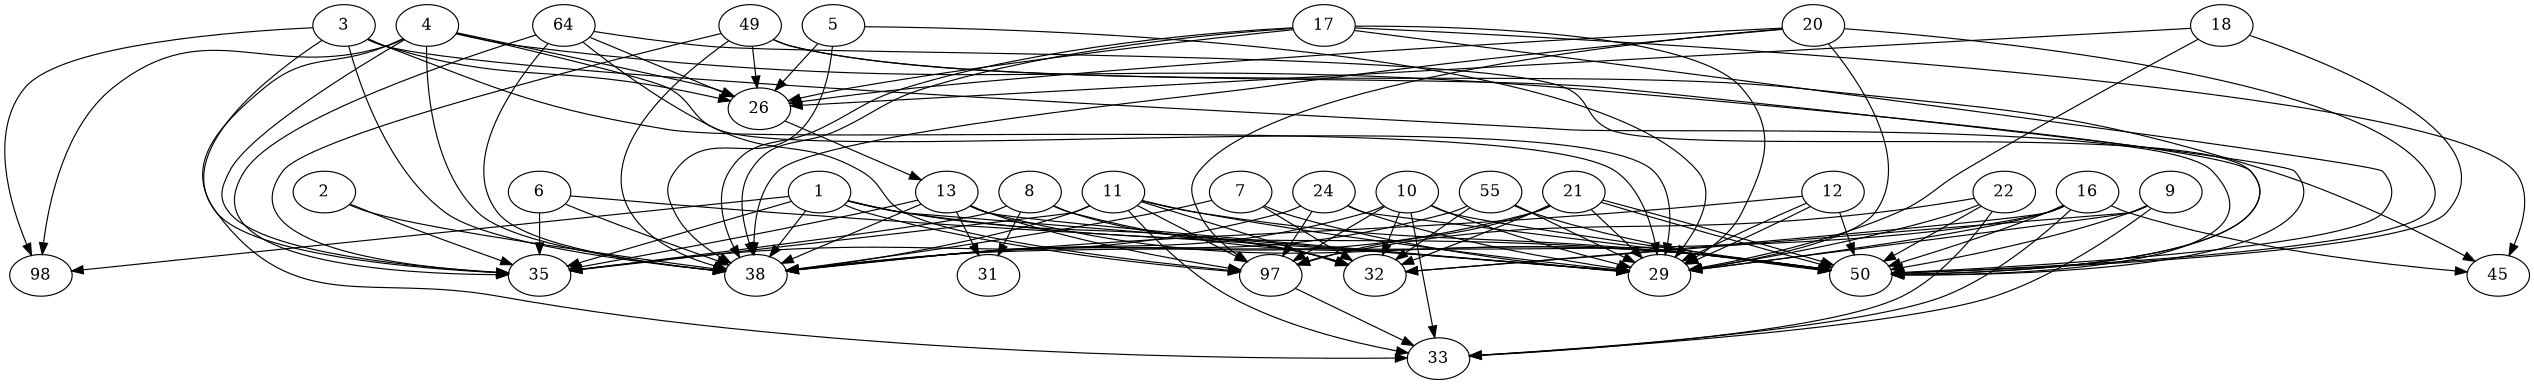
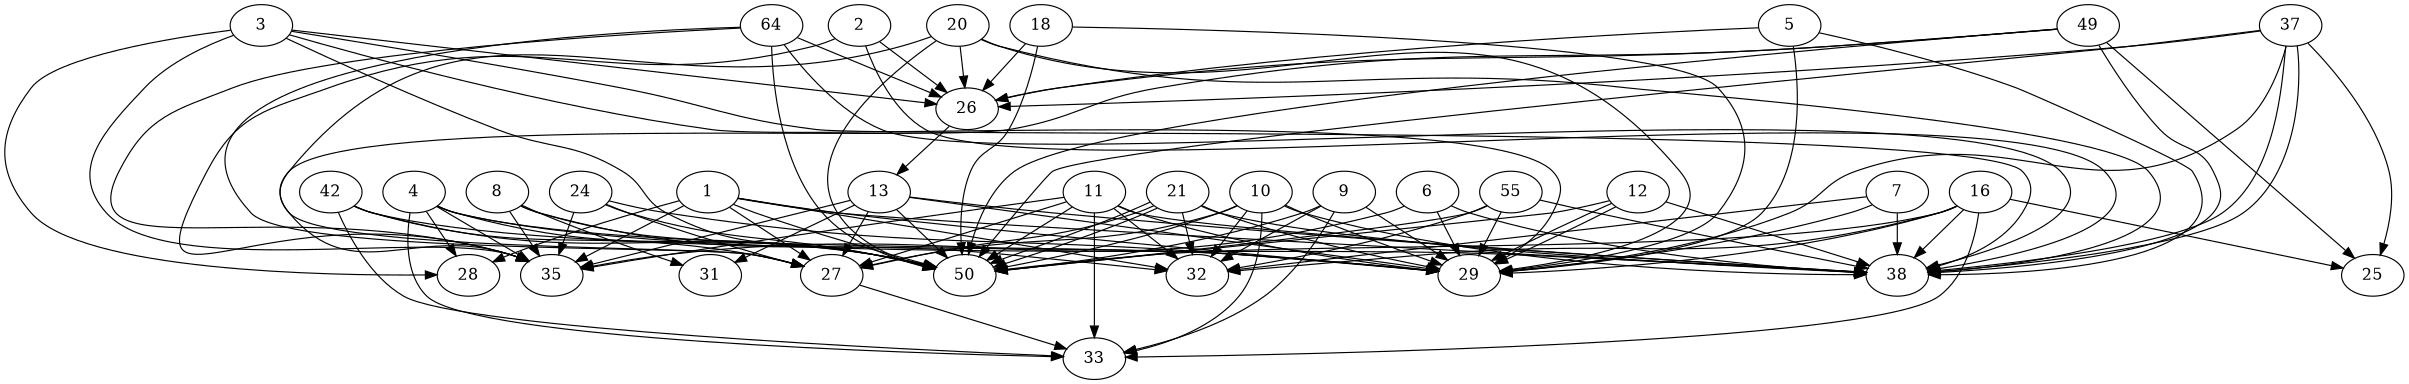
(1324, 25) -> (2291, 25)
(590, 61) -> (914, 68)
(2004, 192) -> (331, 192)
(41, 275) -> (468, 275)
(1271, 275) -> (832, 275)
(2498, 275) -> (2373, 275)
